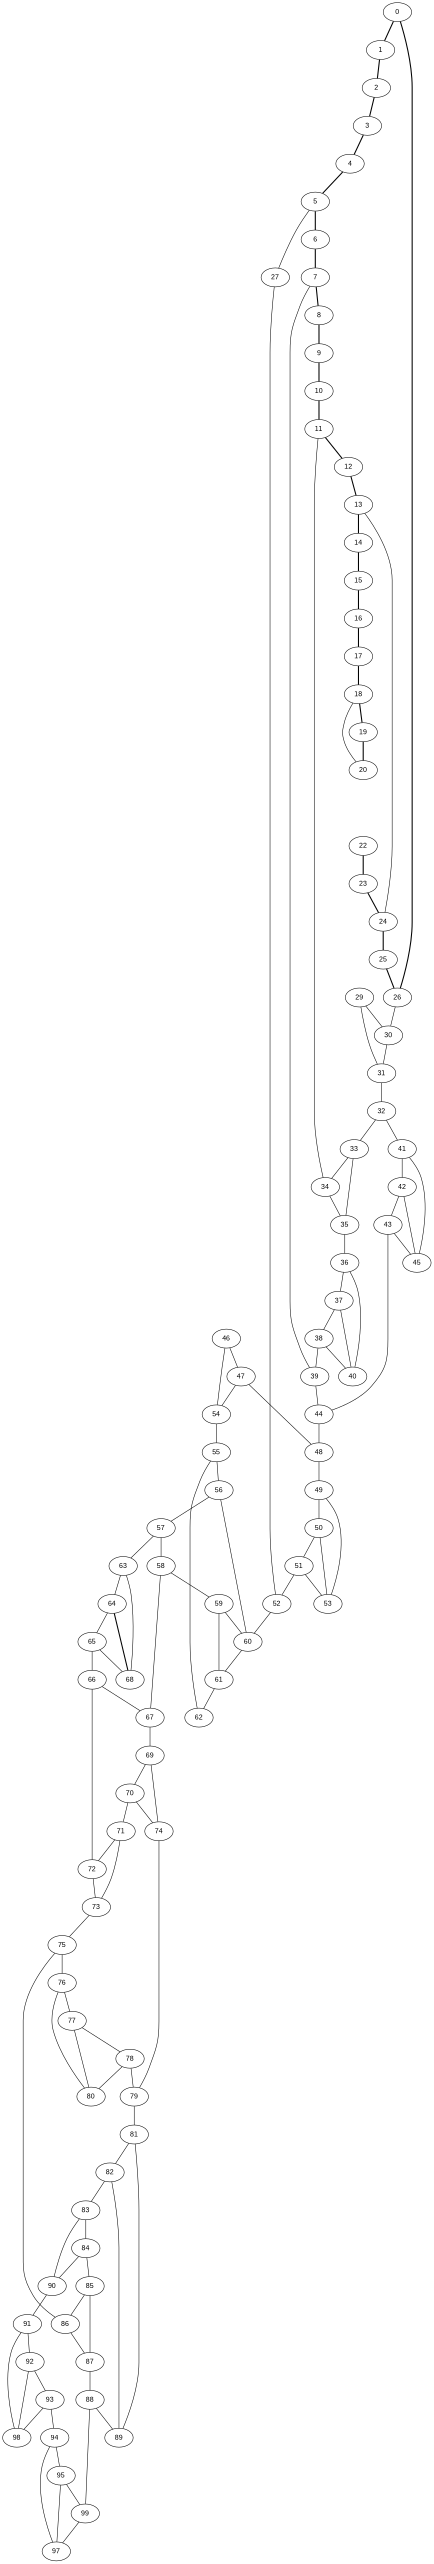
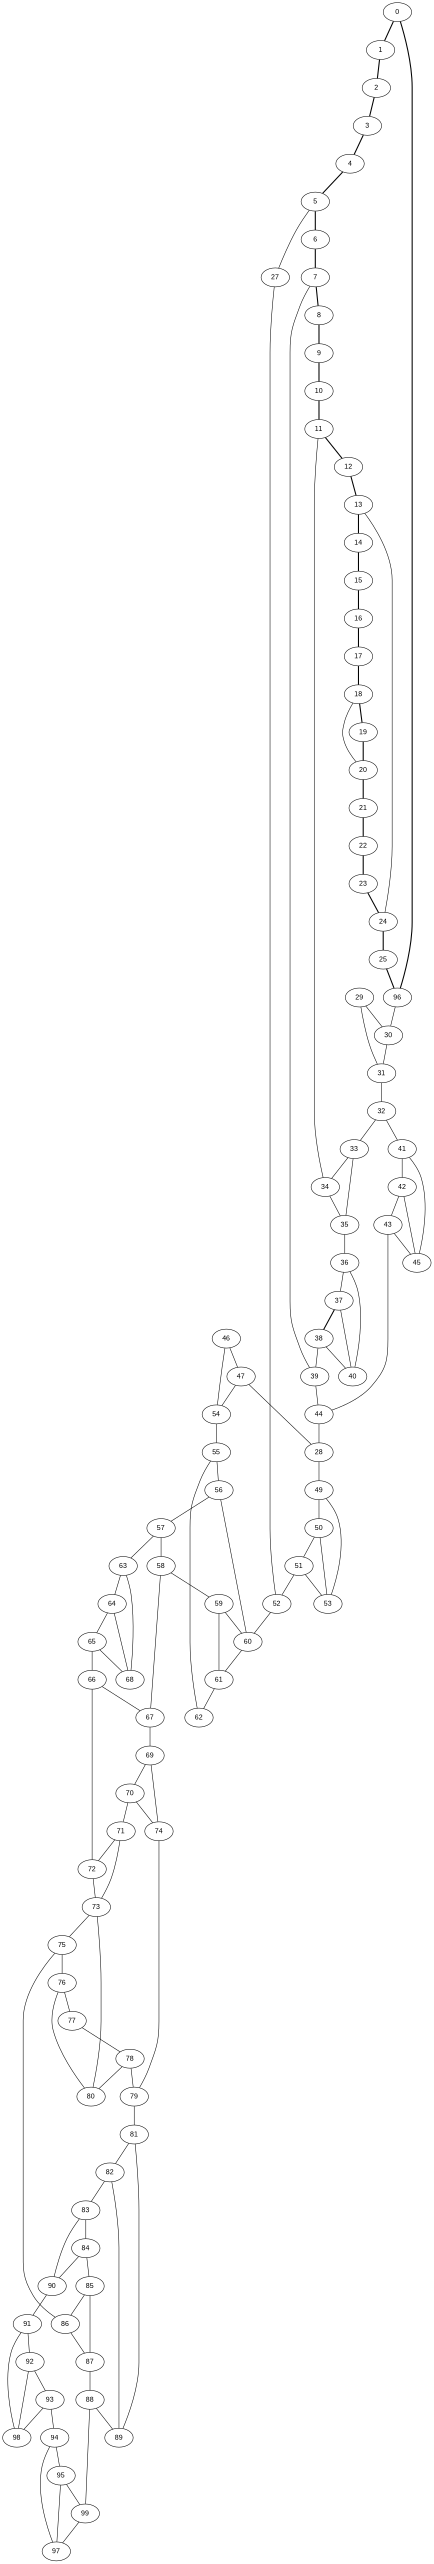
none -> (363, 808)
(397, 998) -> (397, 998)
(329, 1320) -> (329, 1320)
(319, 1452) -> (319, 1452)
(121, 1642) -> (121, 1642)
(82, 2059) -> (101, 2002)
